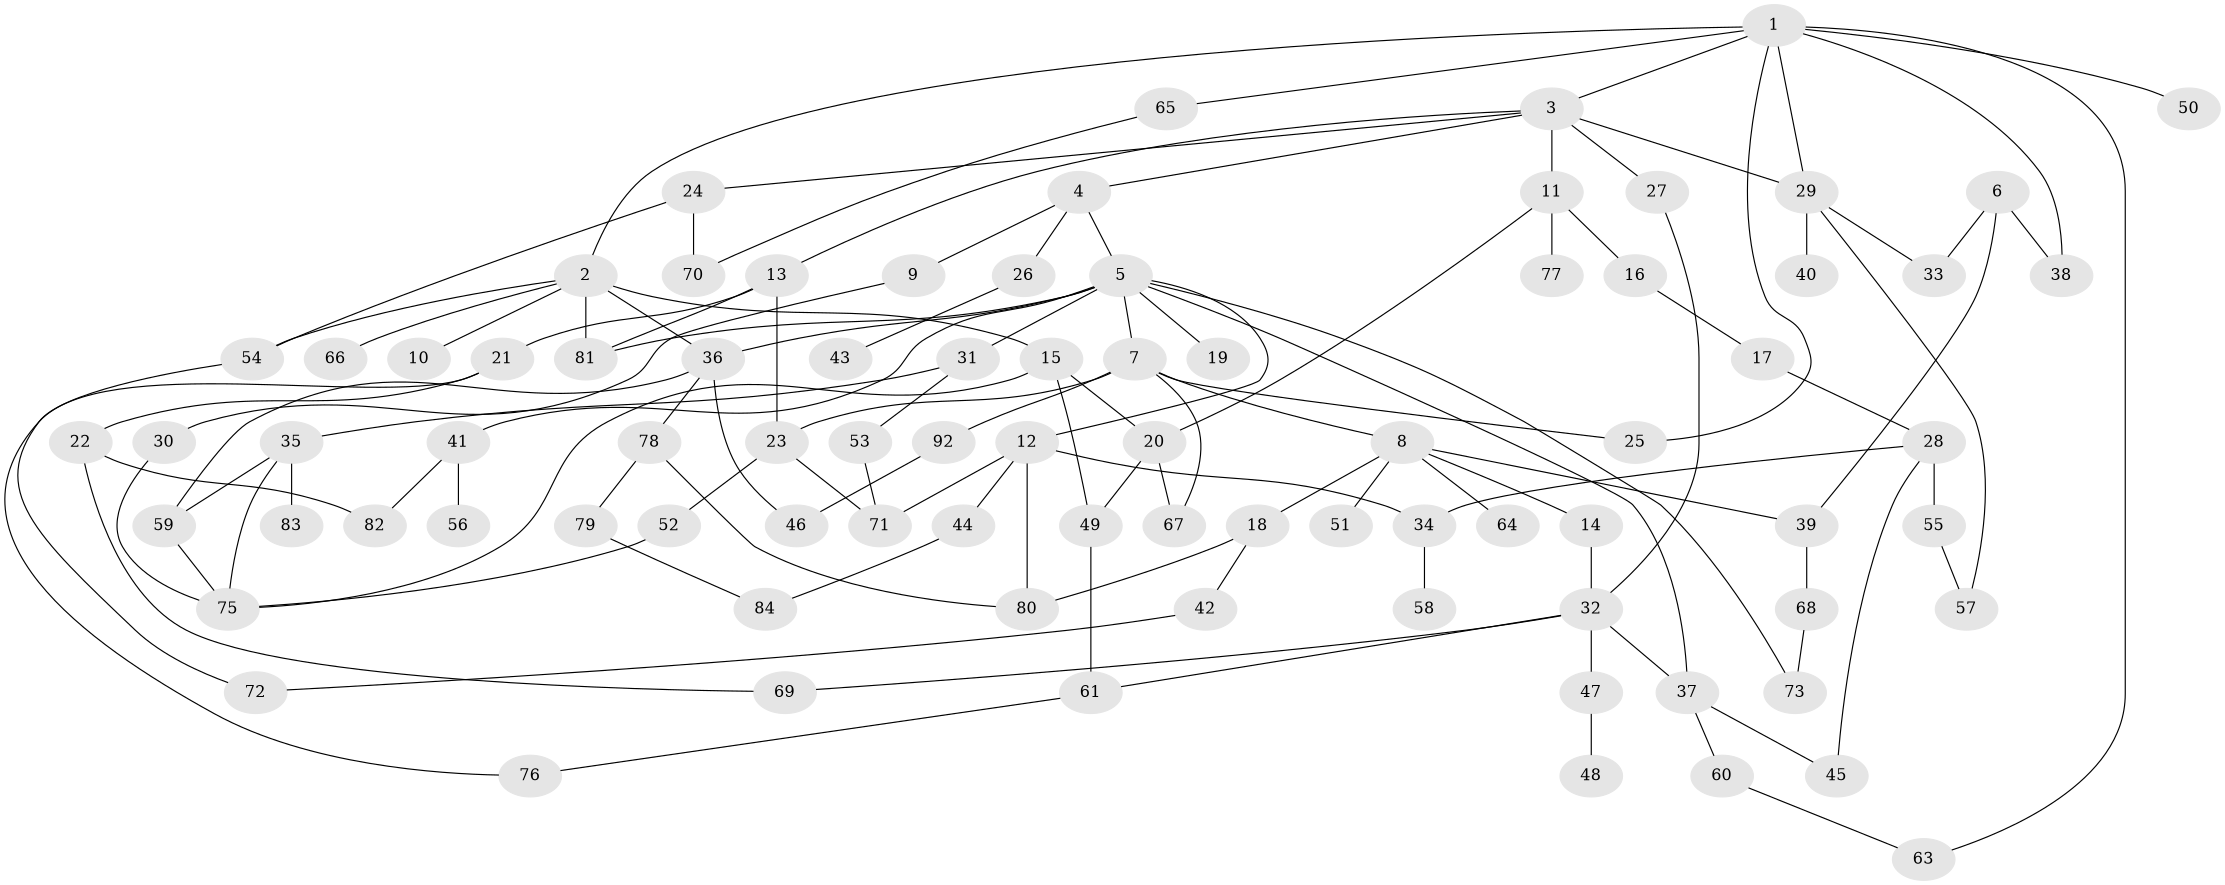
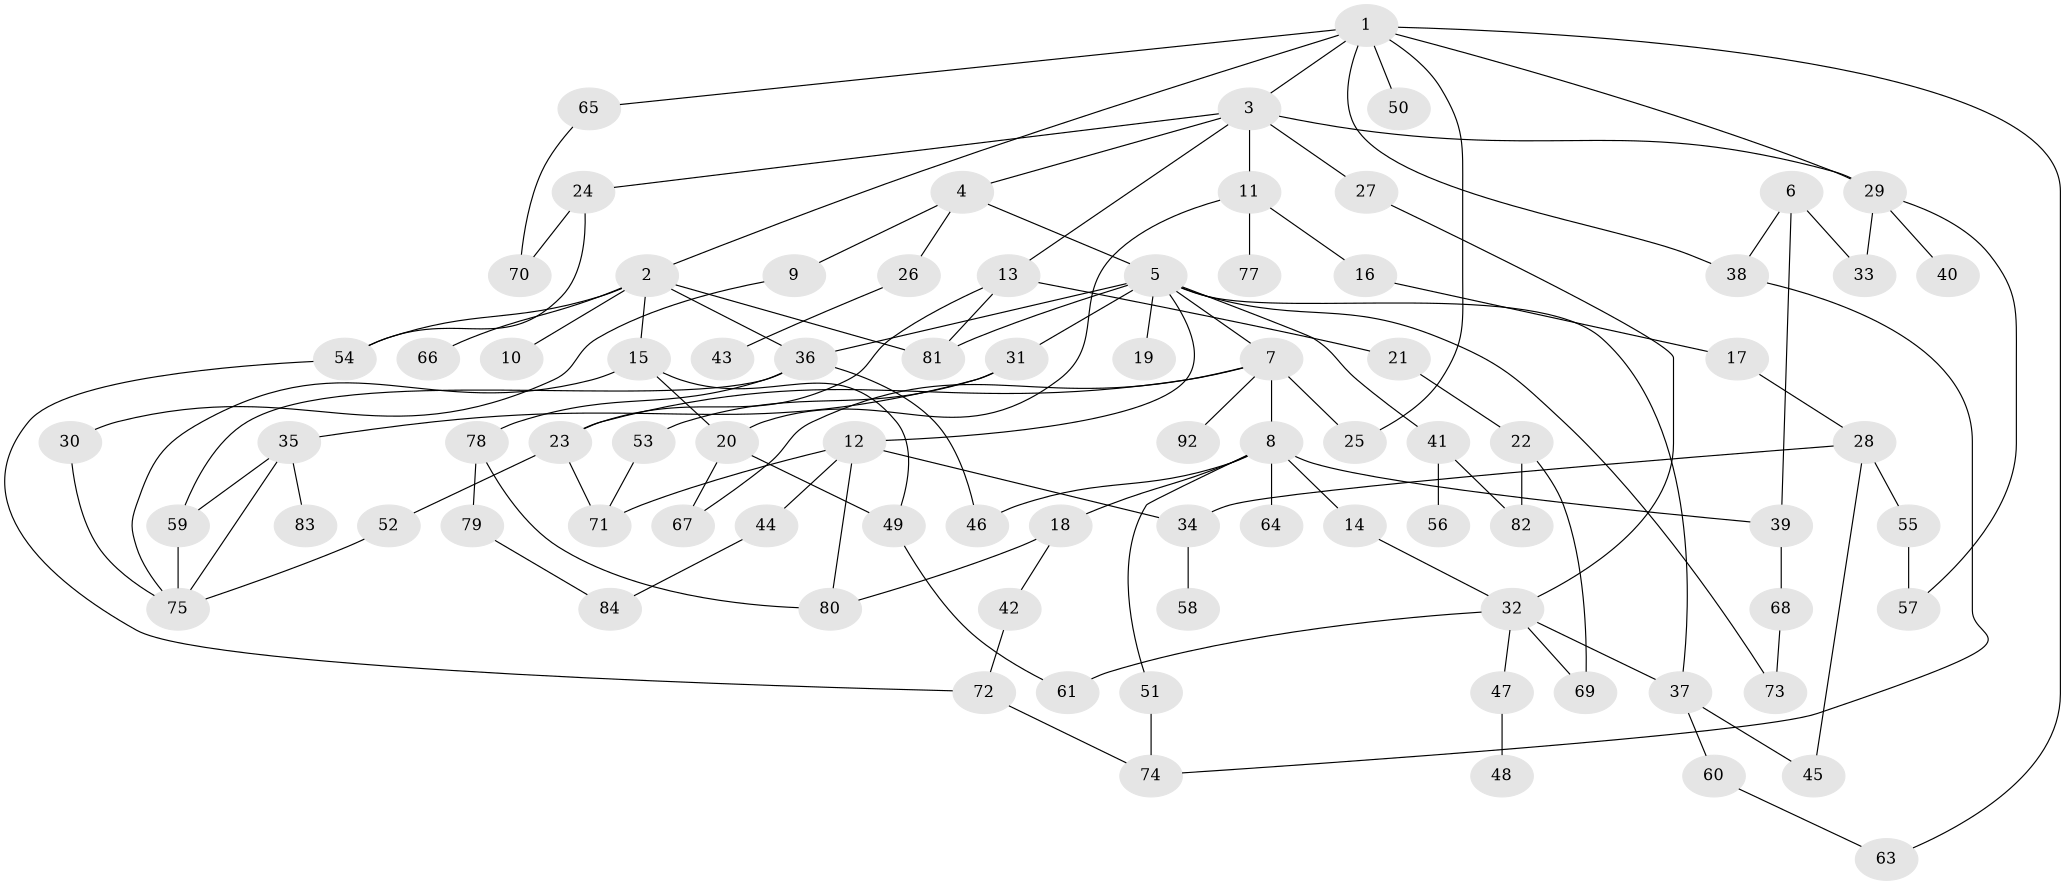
(878, 480) -> (1124, 484)
(530, 776) -> none
none -> (1151, 776)
